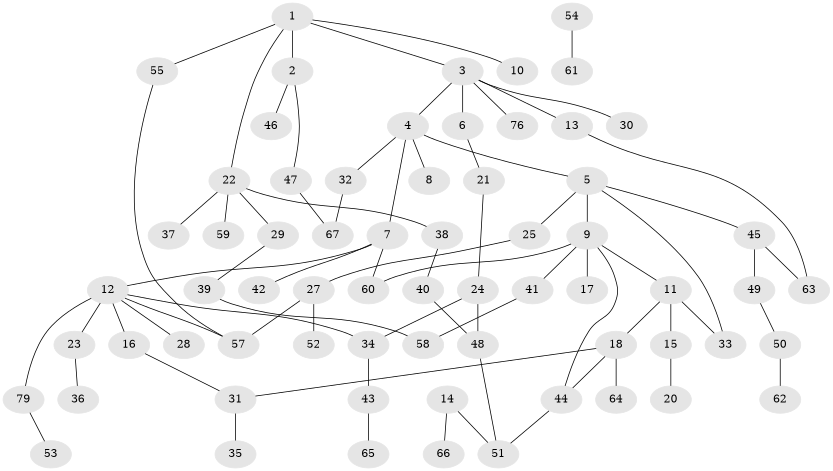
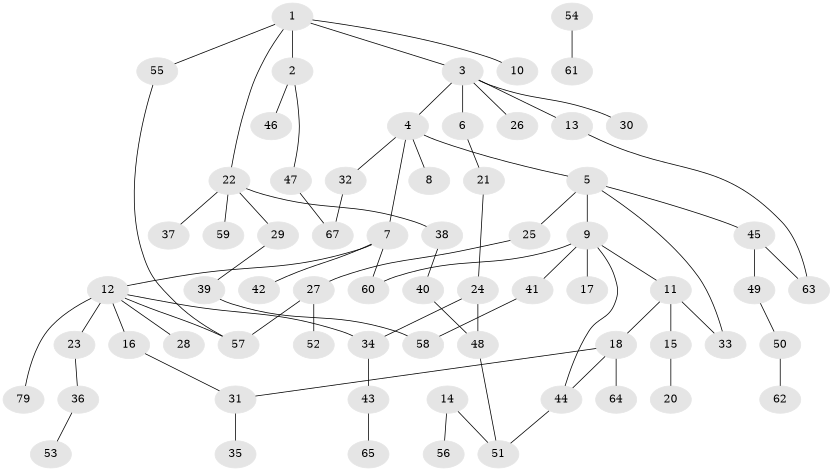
(517, 126) -> (517, 126)
(37, 427) -> (65, 427)
(444, 454) -> (444, 454)
